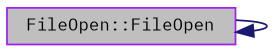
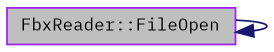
(121, 26) -> (121, 26)
